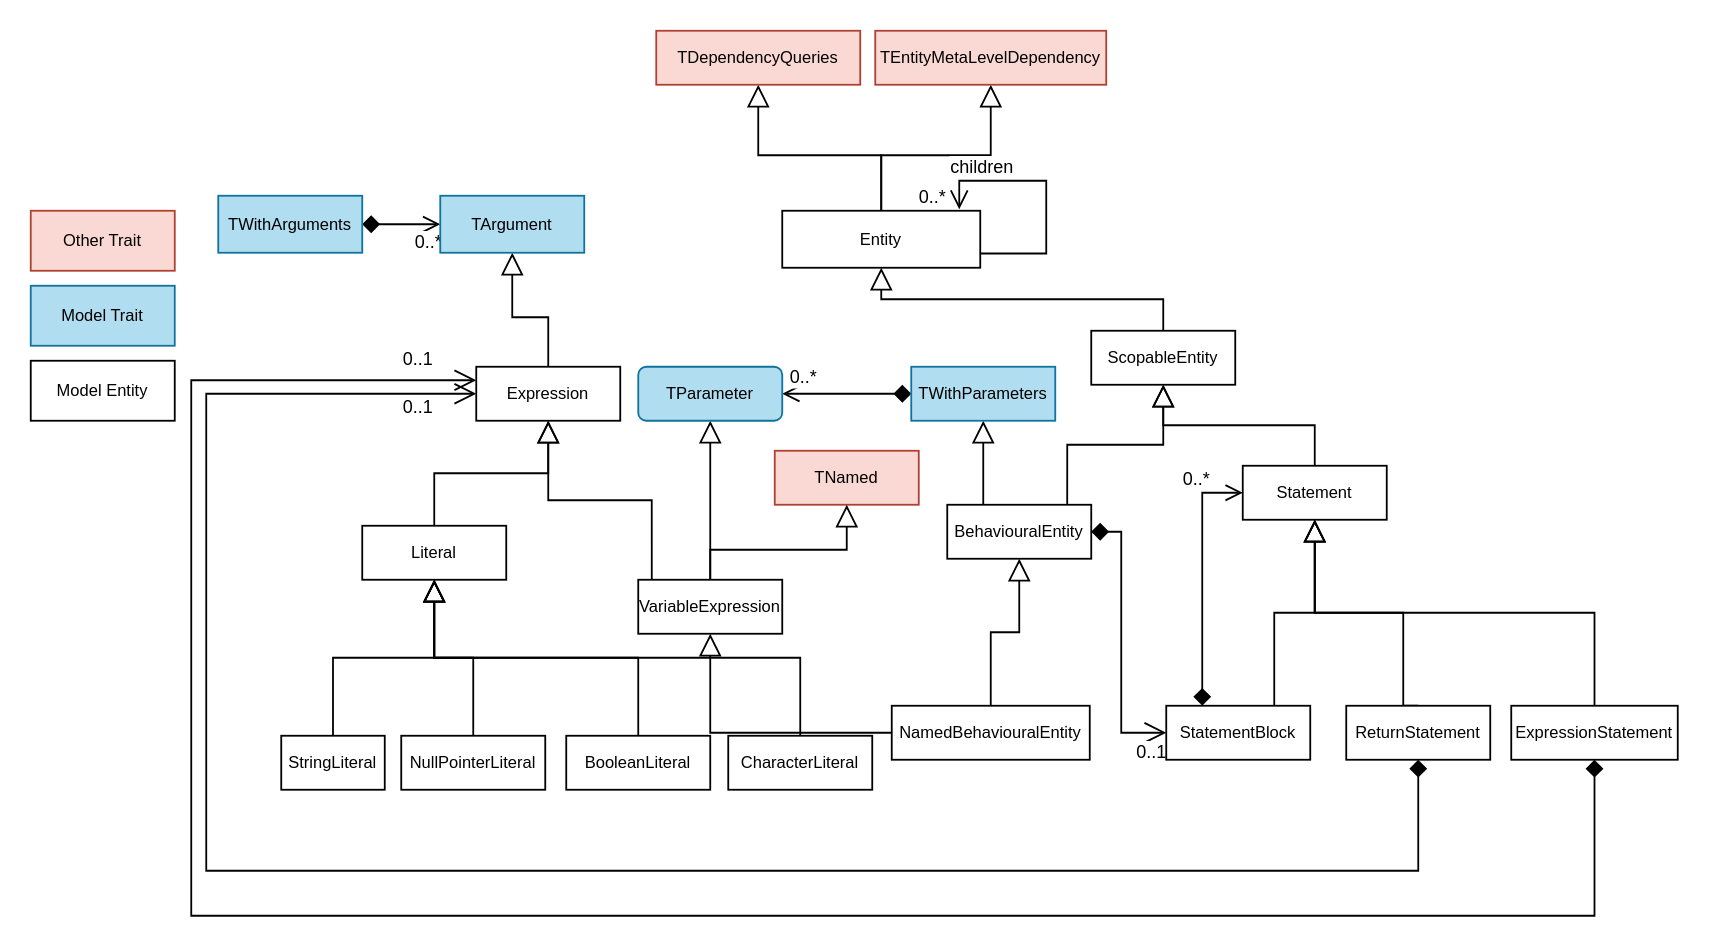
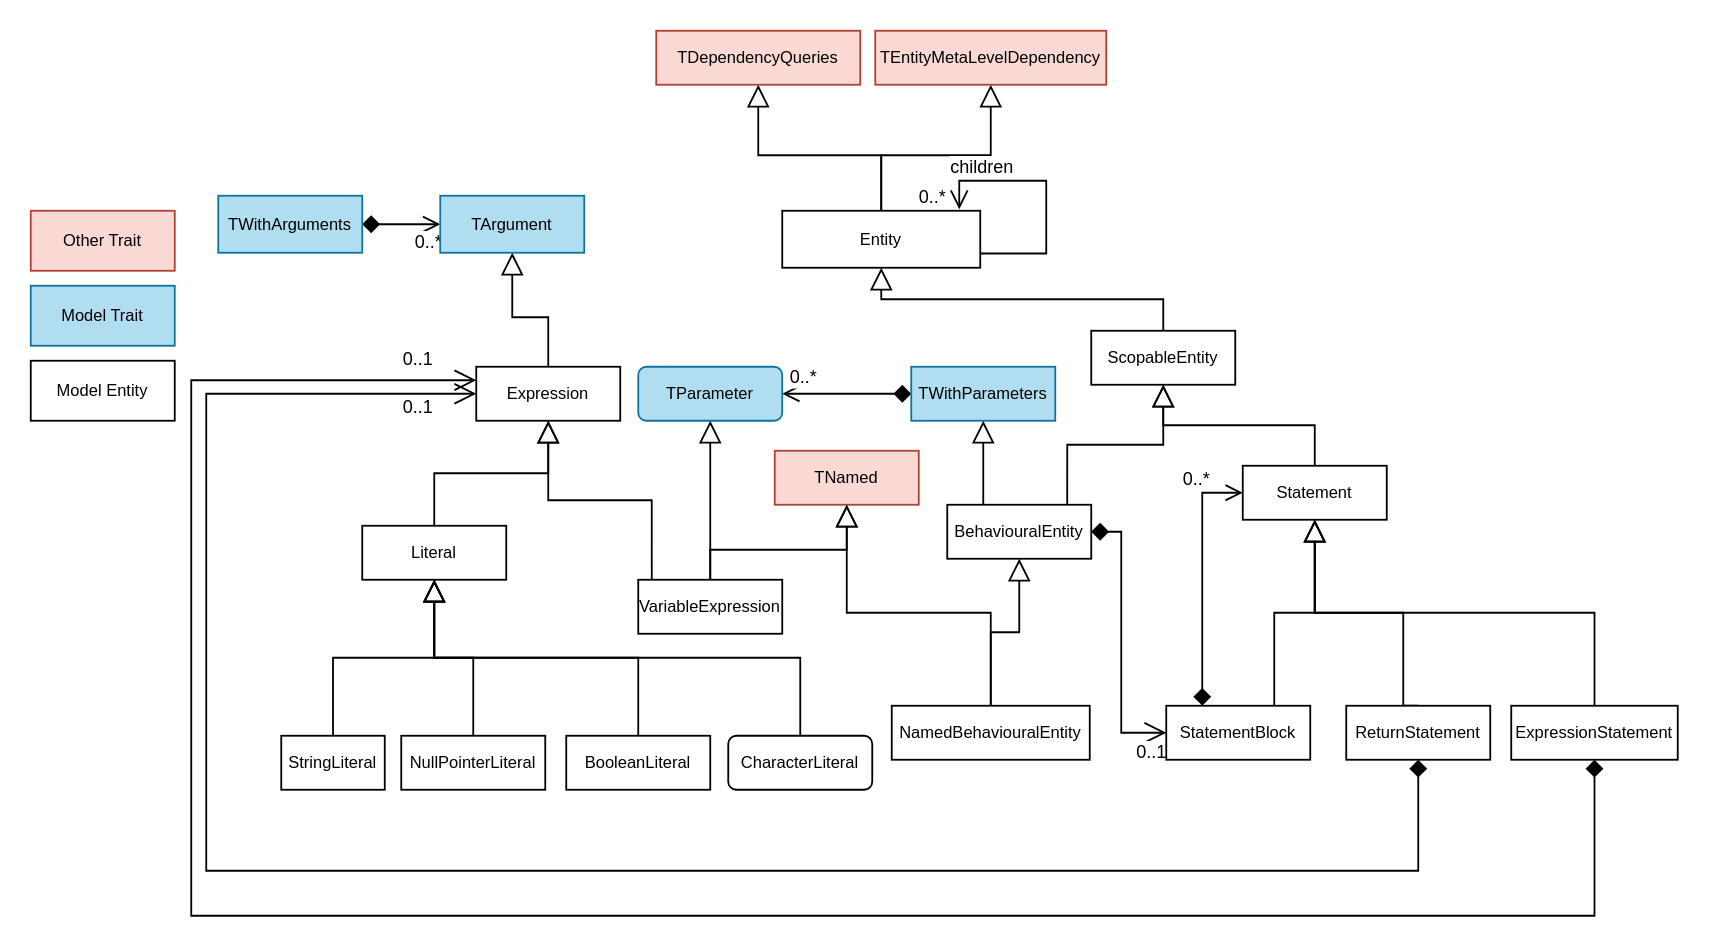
(764, 733) -> (896, 613)
(800, 763) -> (800, 763)
